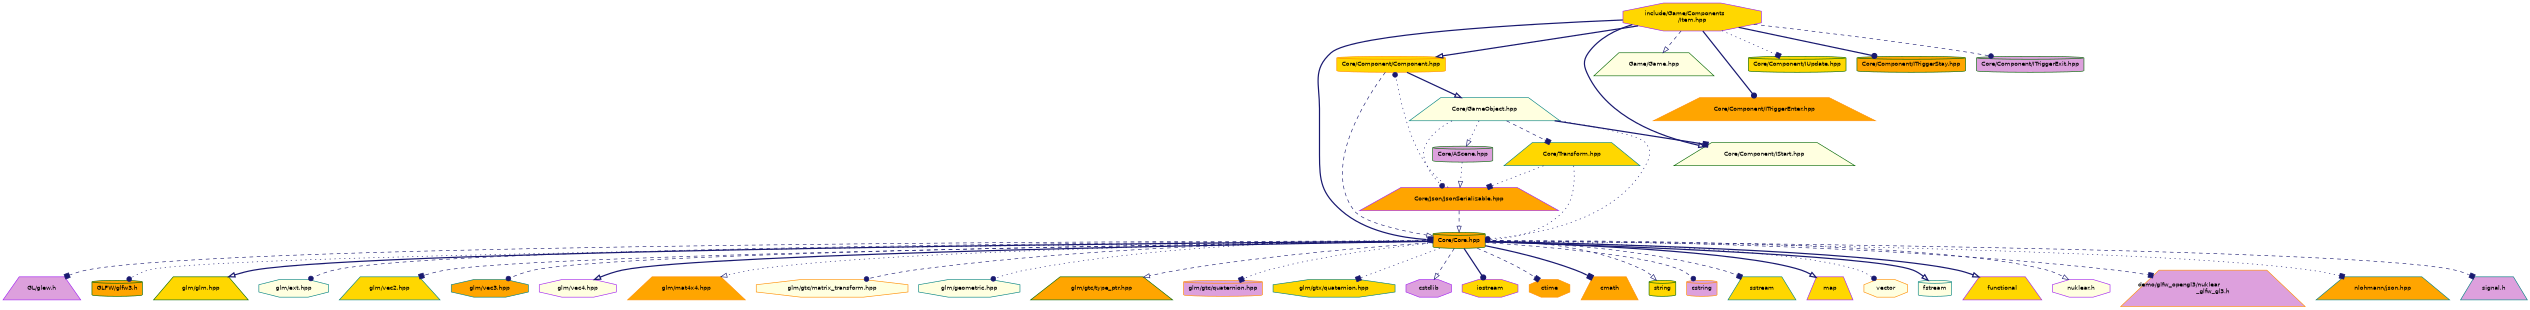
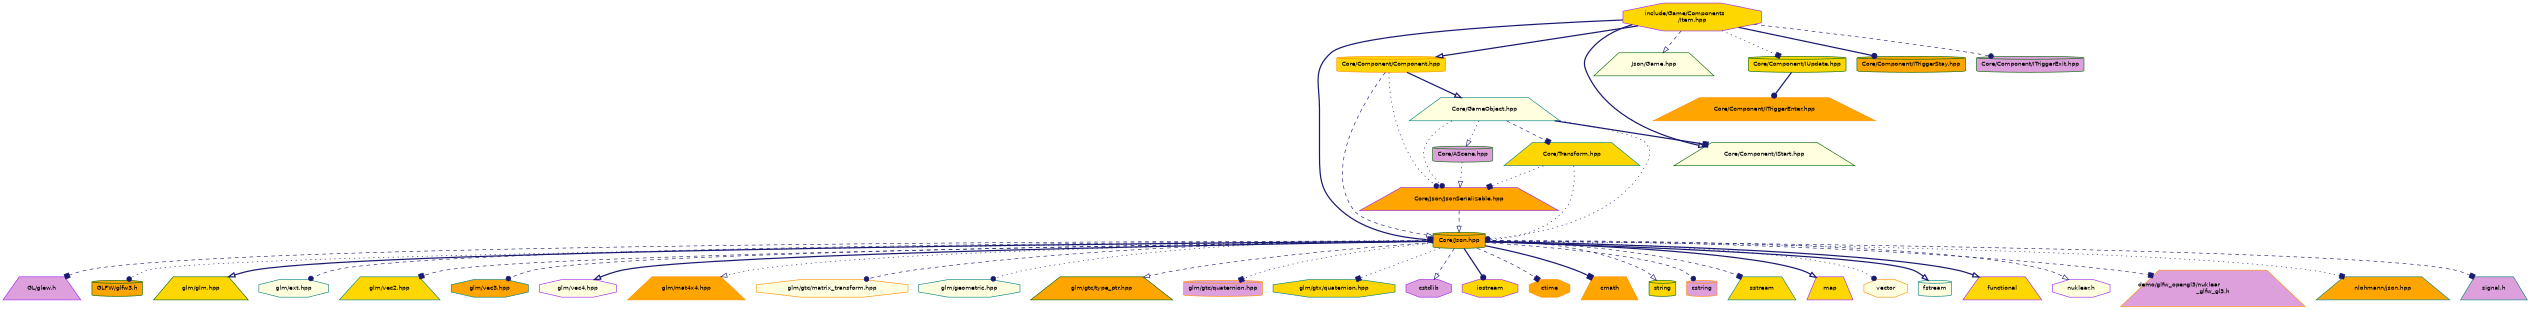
(1728, 62) -> (1784, 83)
(1654, 64) -> (1654, 64)
(1412, 137) -> (1400, 133)
(1459, 240) -> (1459, 240)
